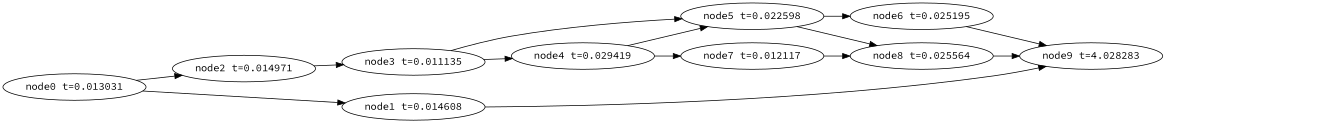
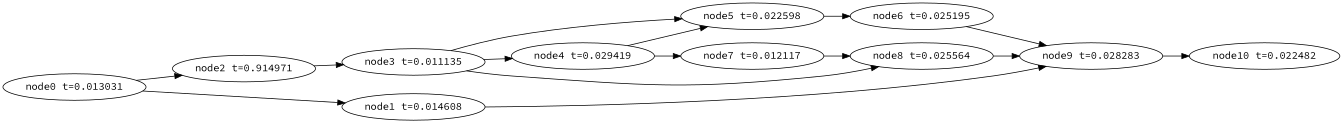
(833, 35) -> (669, 85)
(1091, 56) -> (1091, 56)
none -> (1265, 56)
(244, 69) -> (244, 69)
